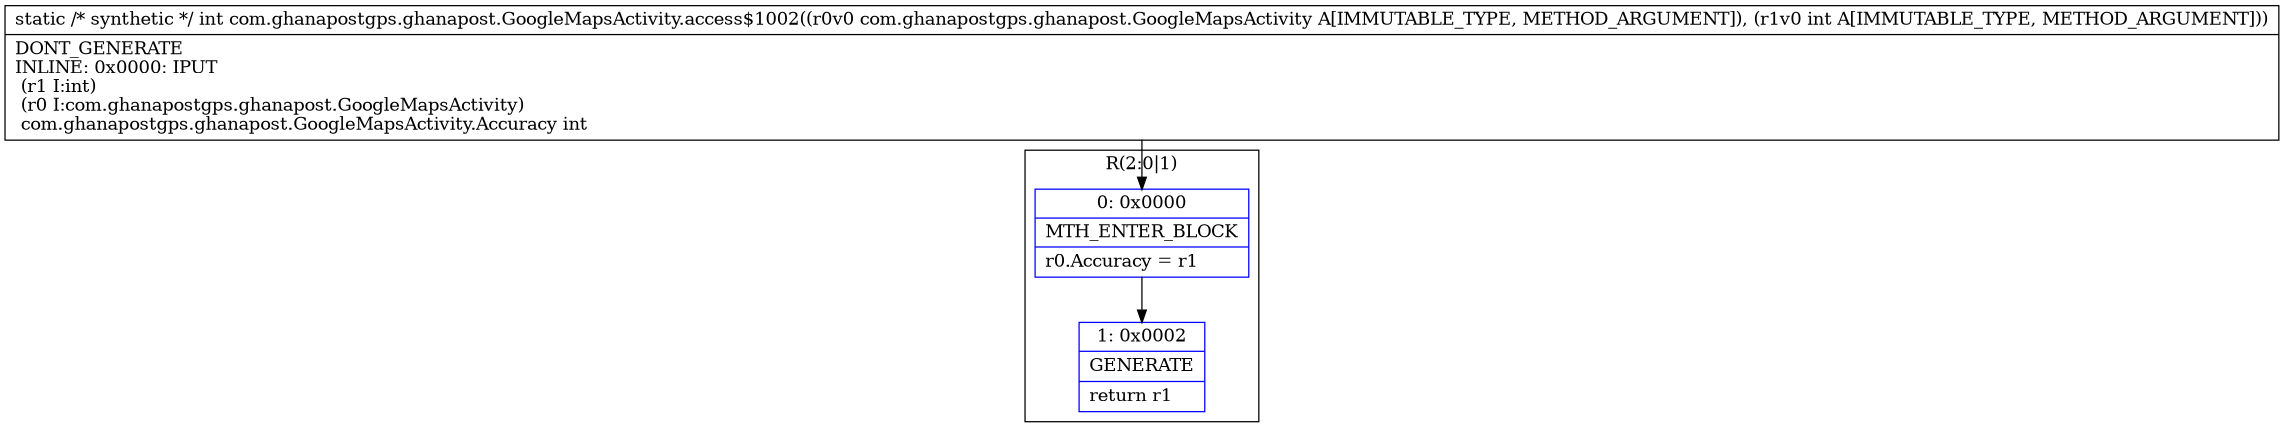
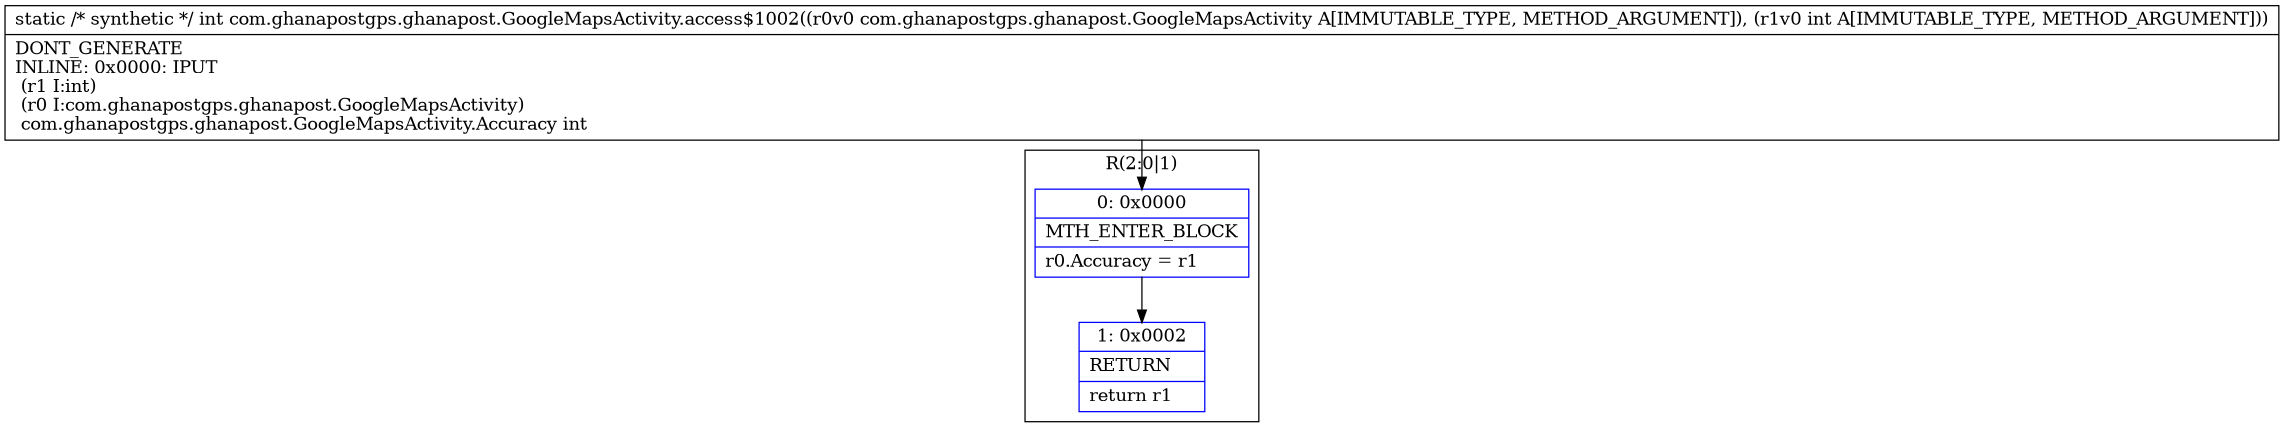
(1142, 366) -> (1130, 366)
